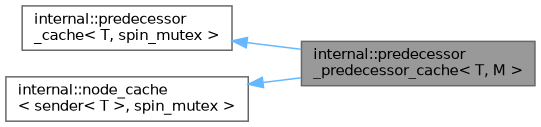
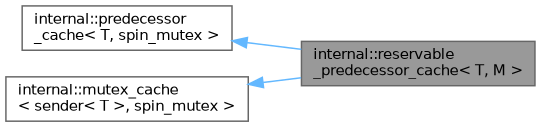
(418, 64) -> (418, 64)
(127, 99) -> (127, 99)
